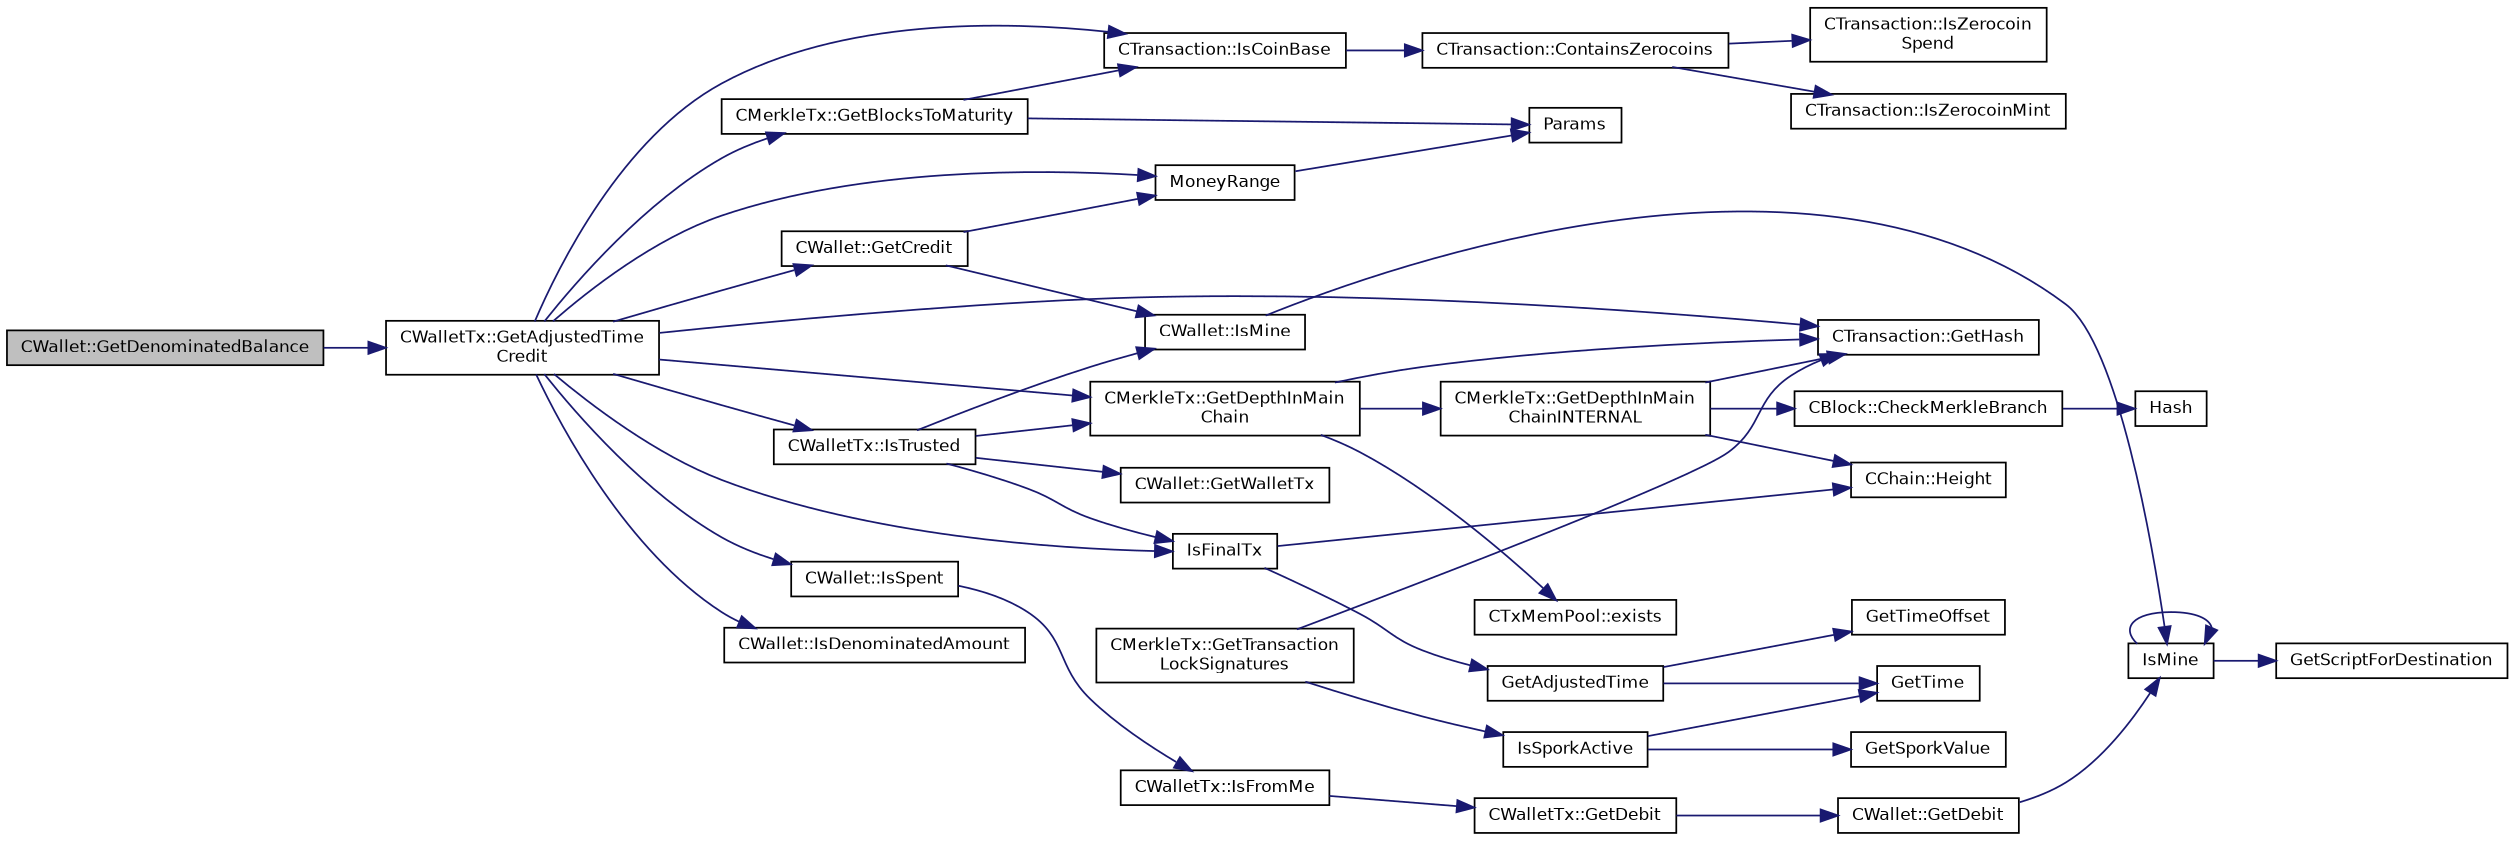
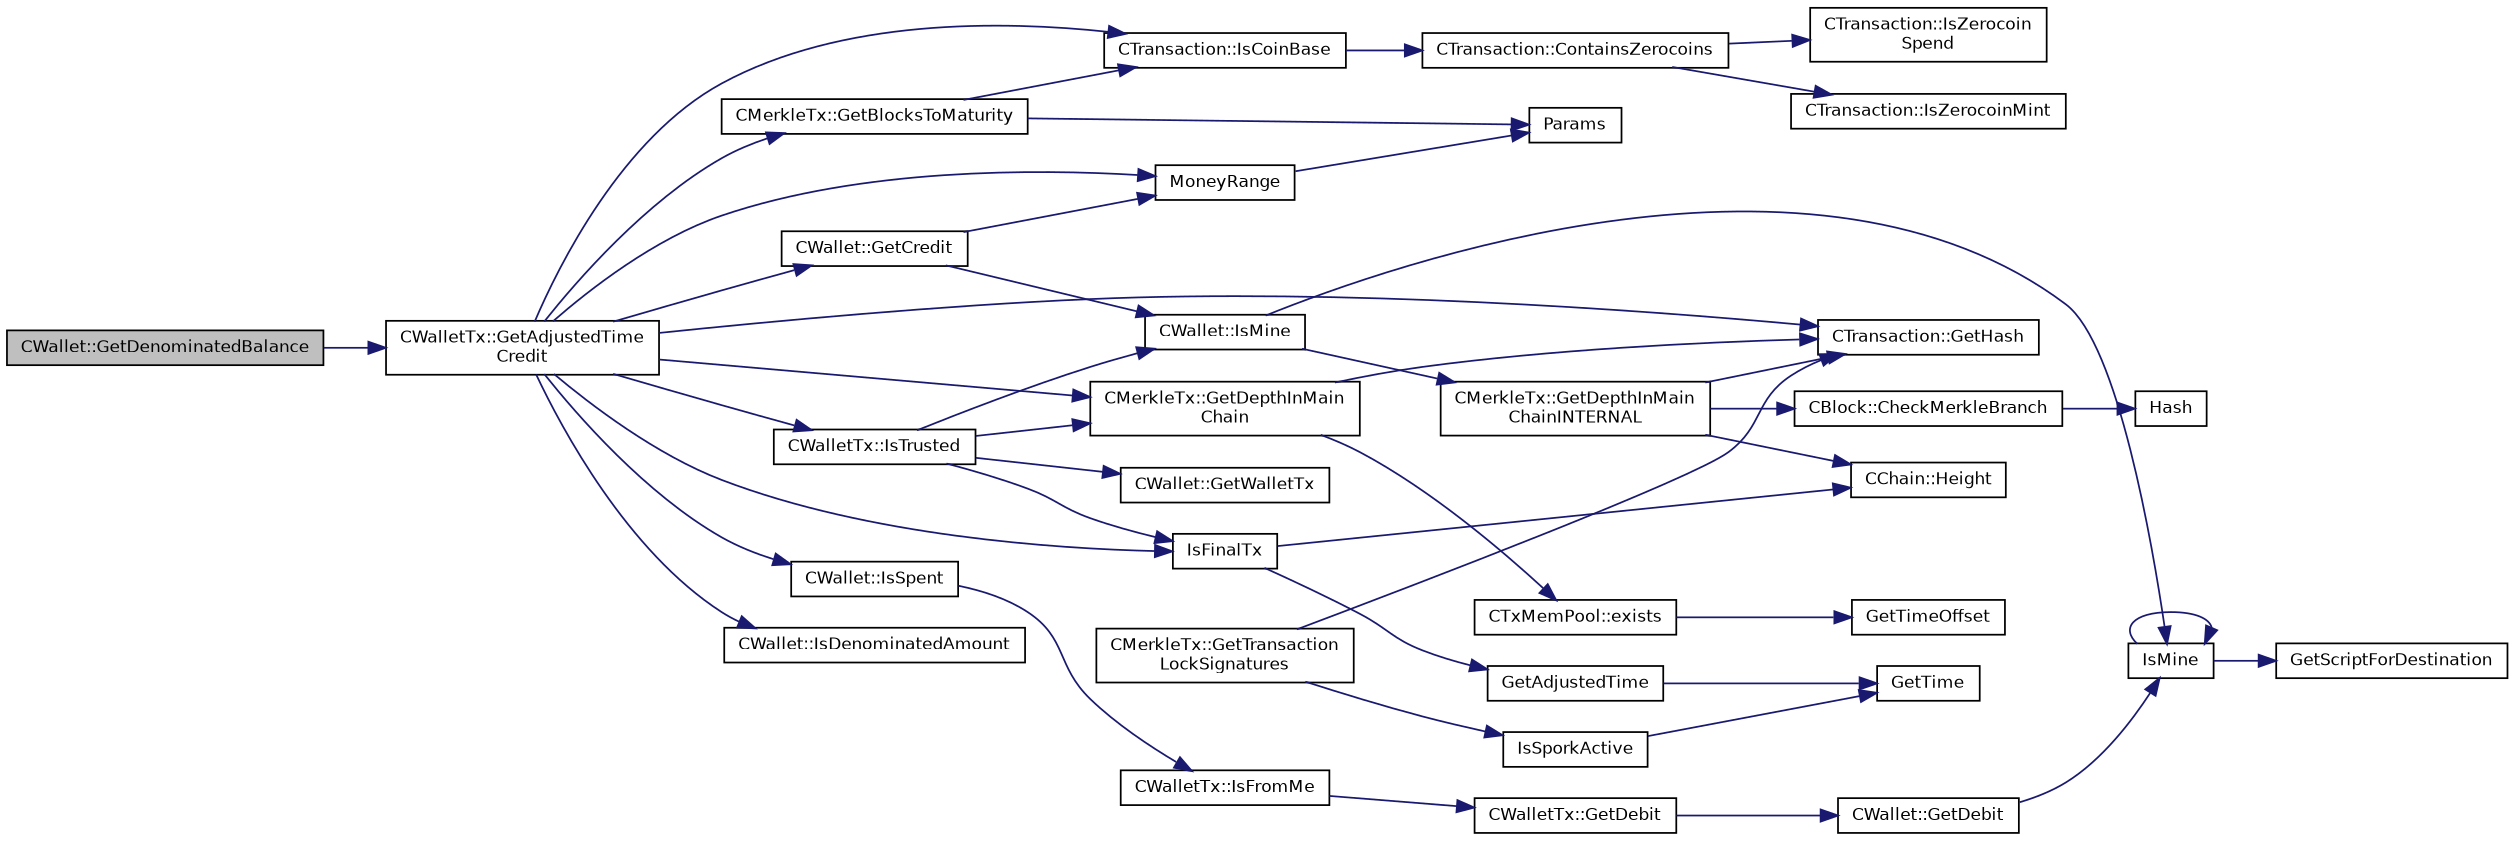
(1391, 409) -> (1370, 364)
(1749, 651) -> (1755, 617)
(1928, 749) -> none
